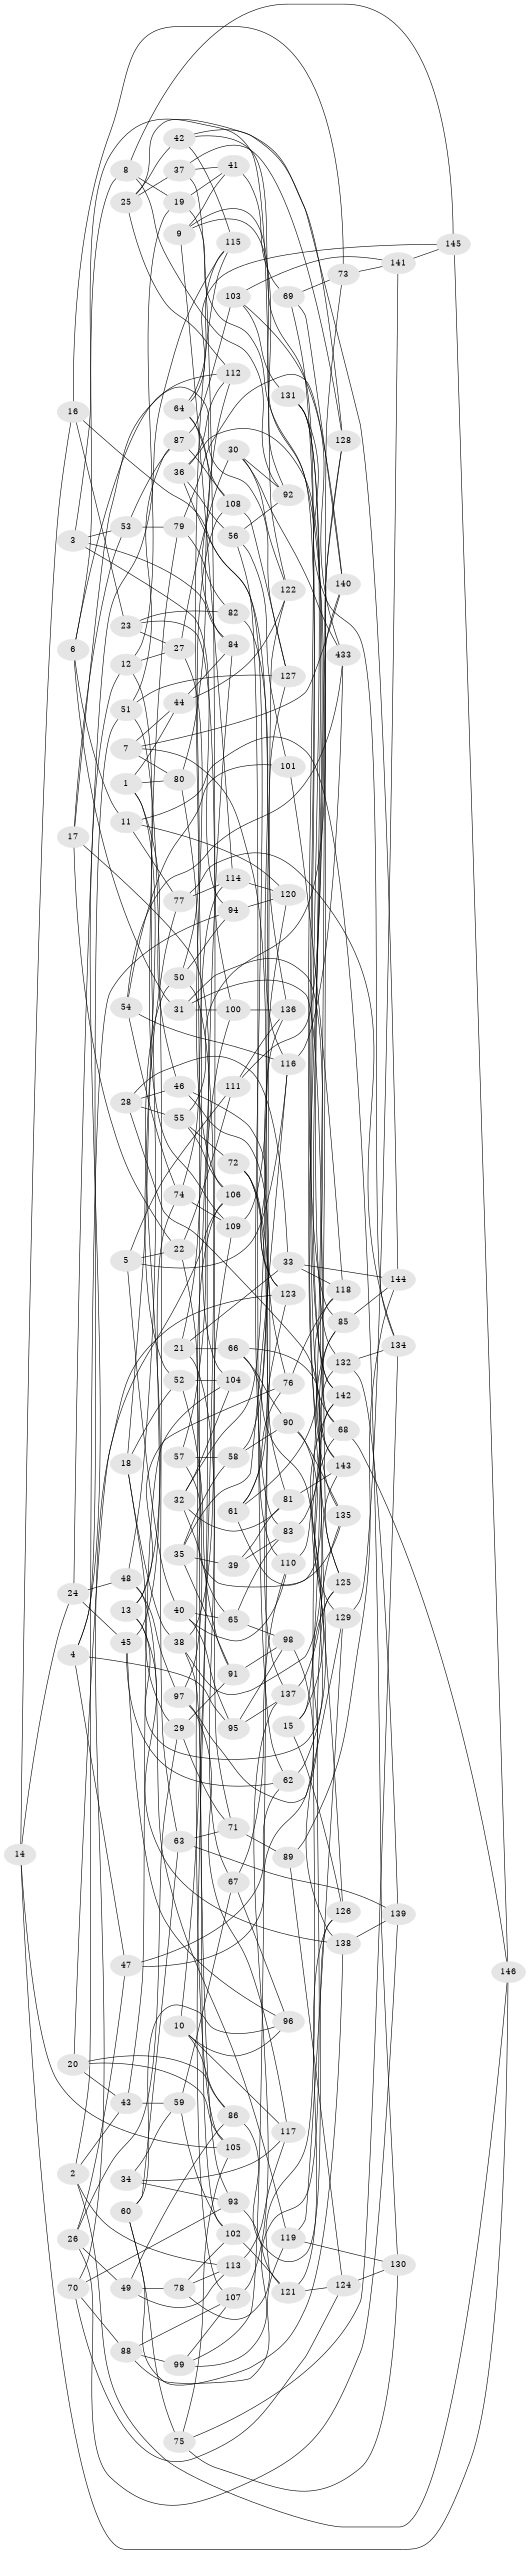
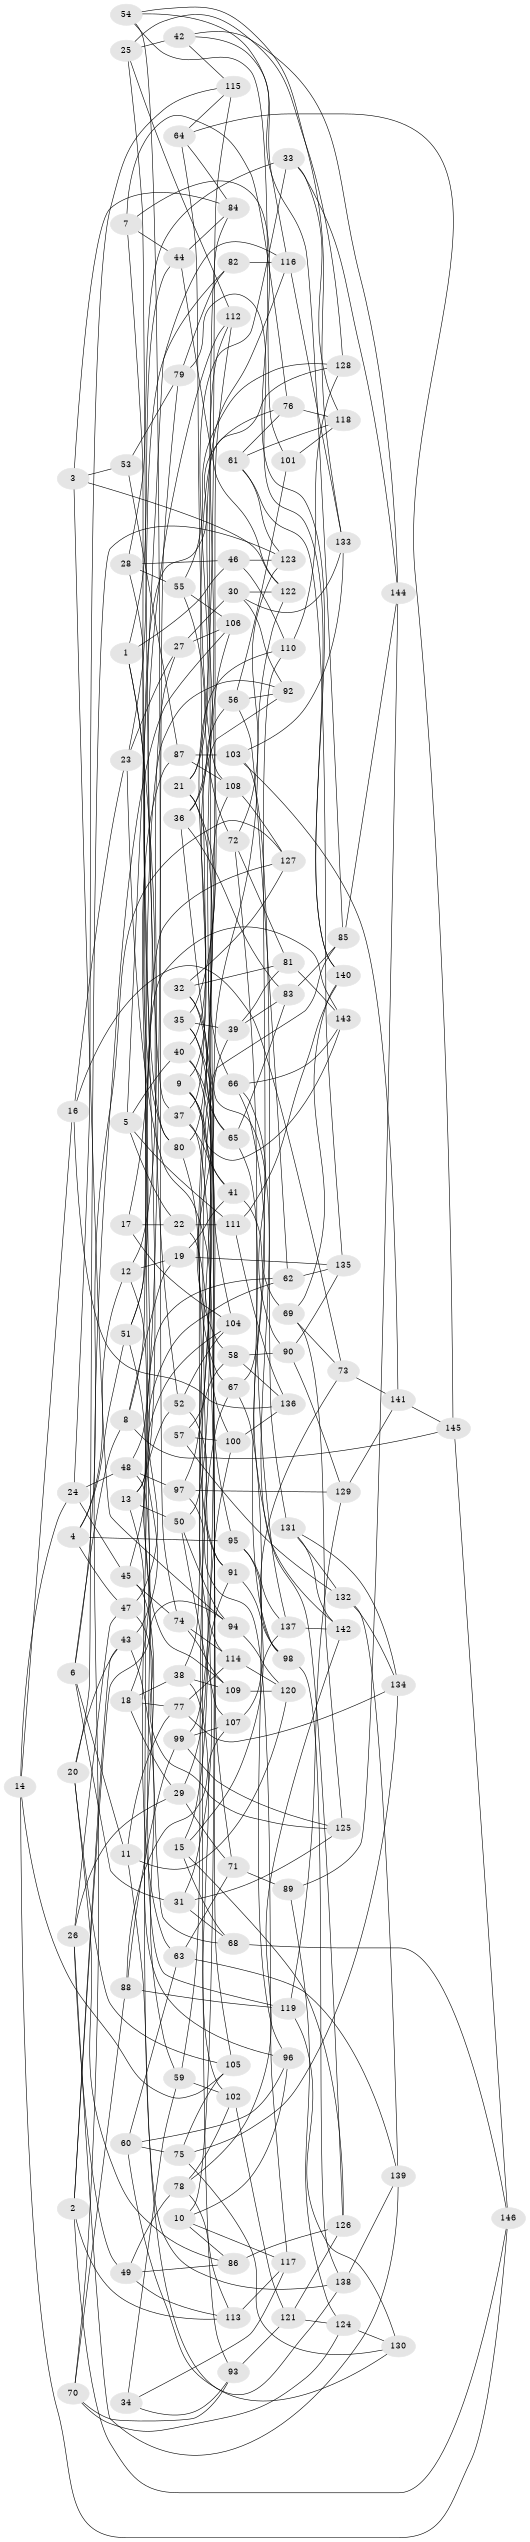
(100, 615) -> none
(344, 655) -> (344, 542)
none -> (205, 1439)
